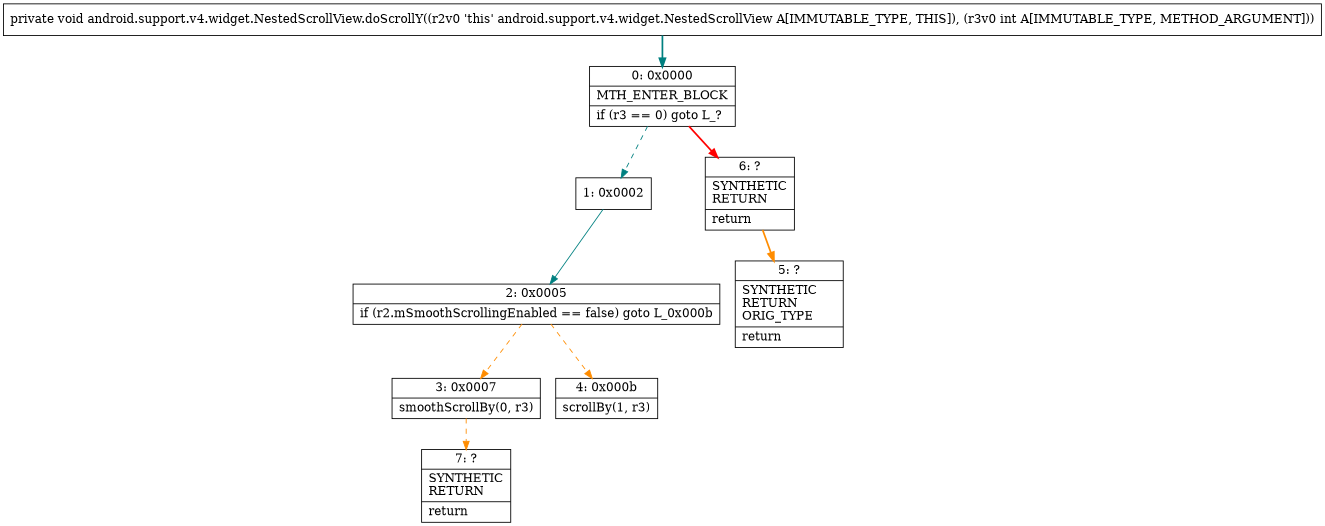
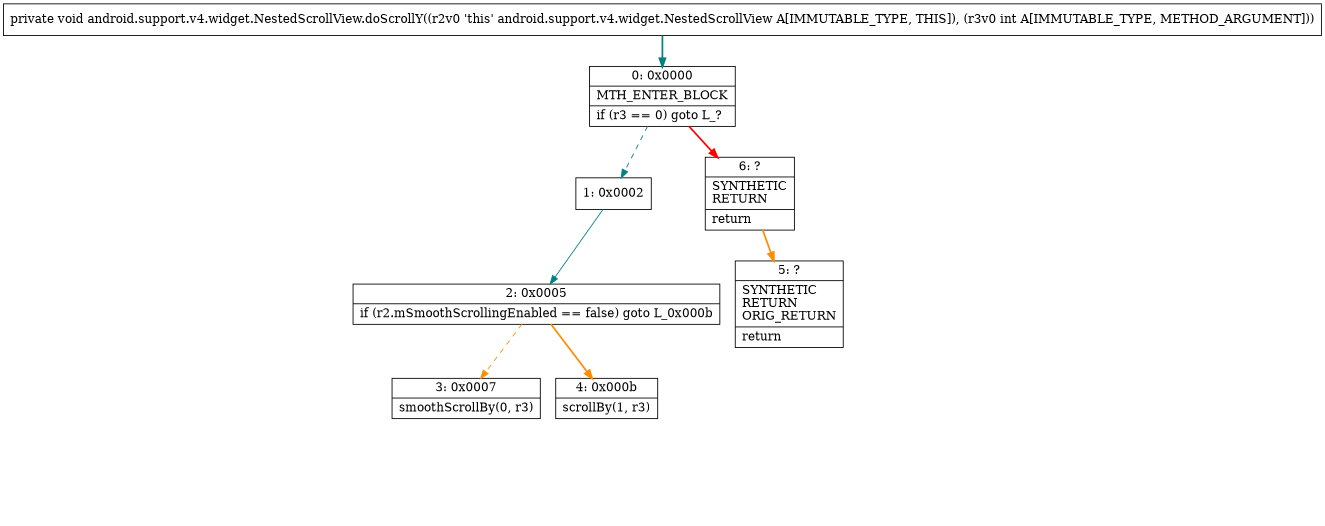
(778, 316) -> (789, 316)
(569, 348) -> (569, 348)
(466, 486) -> none
